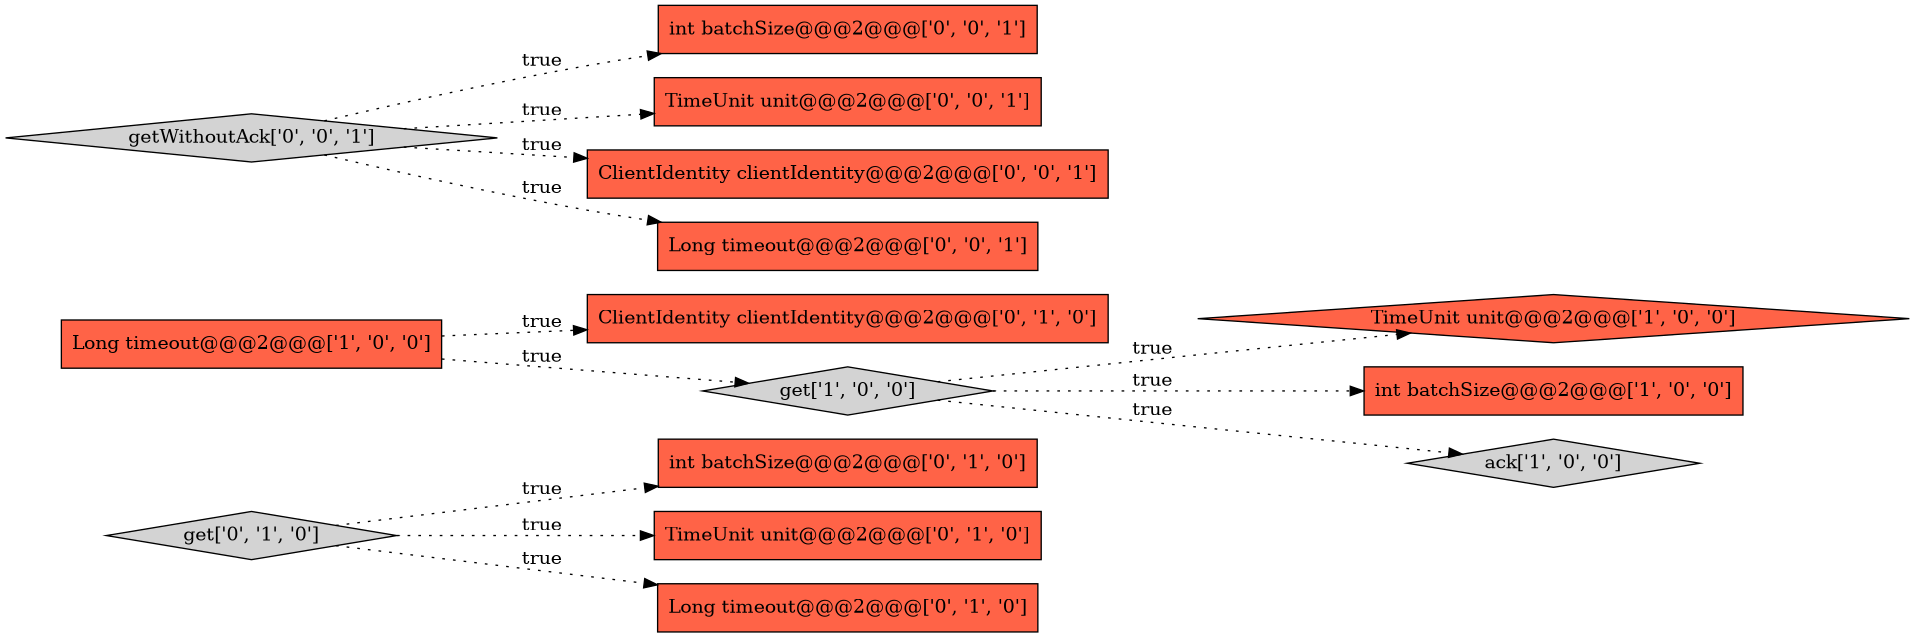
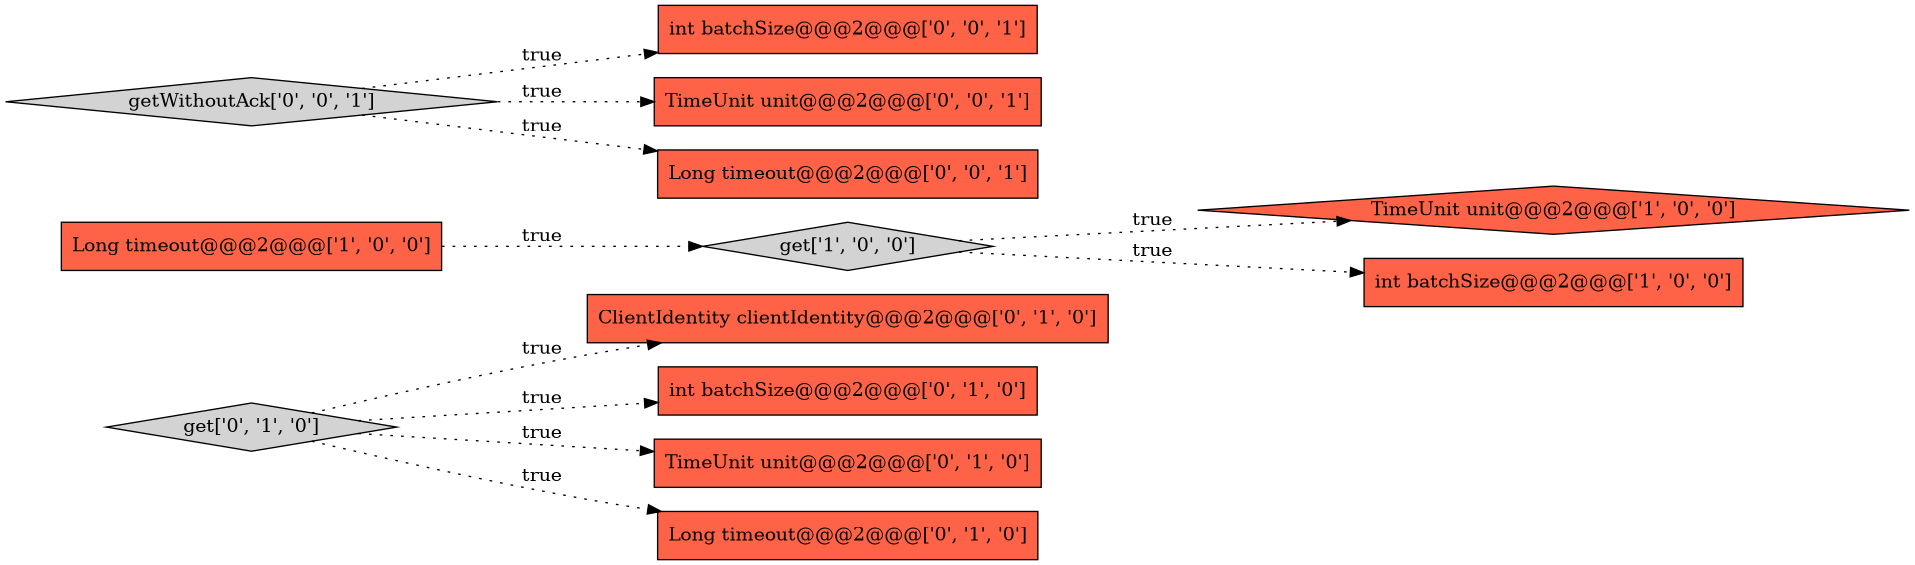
(848, 174) -> none
(508, 333) -> (479, 376)
(1554, 463) -> none
